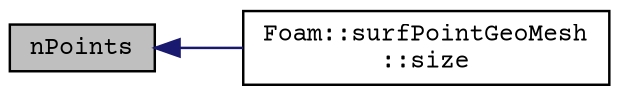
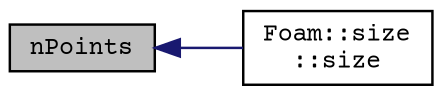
(426, 48) -> (338, 48)
